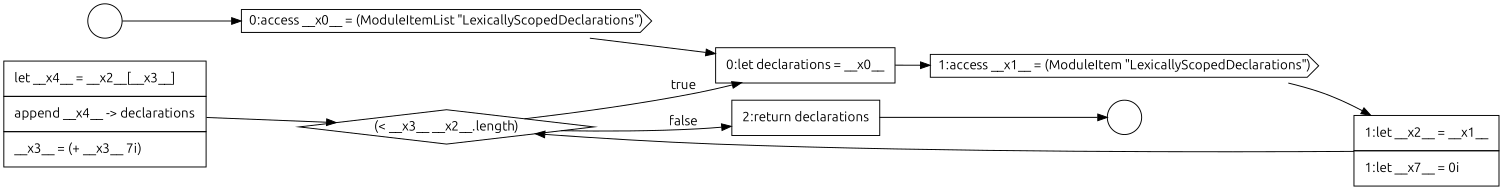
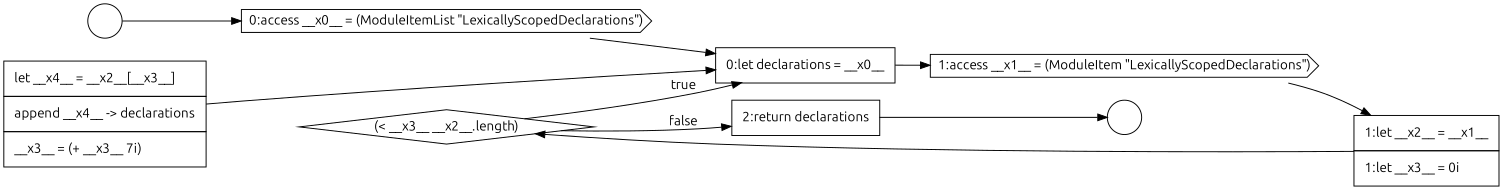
(266, 120) -> (456, 86)
(1412, 168) -> (1412, 168)
